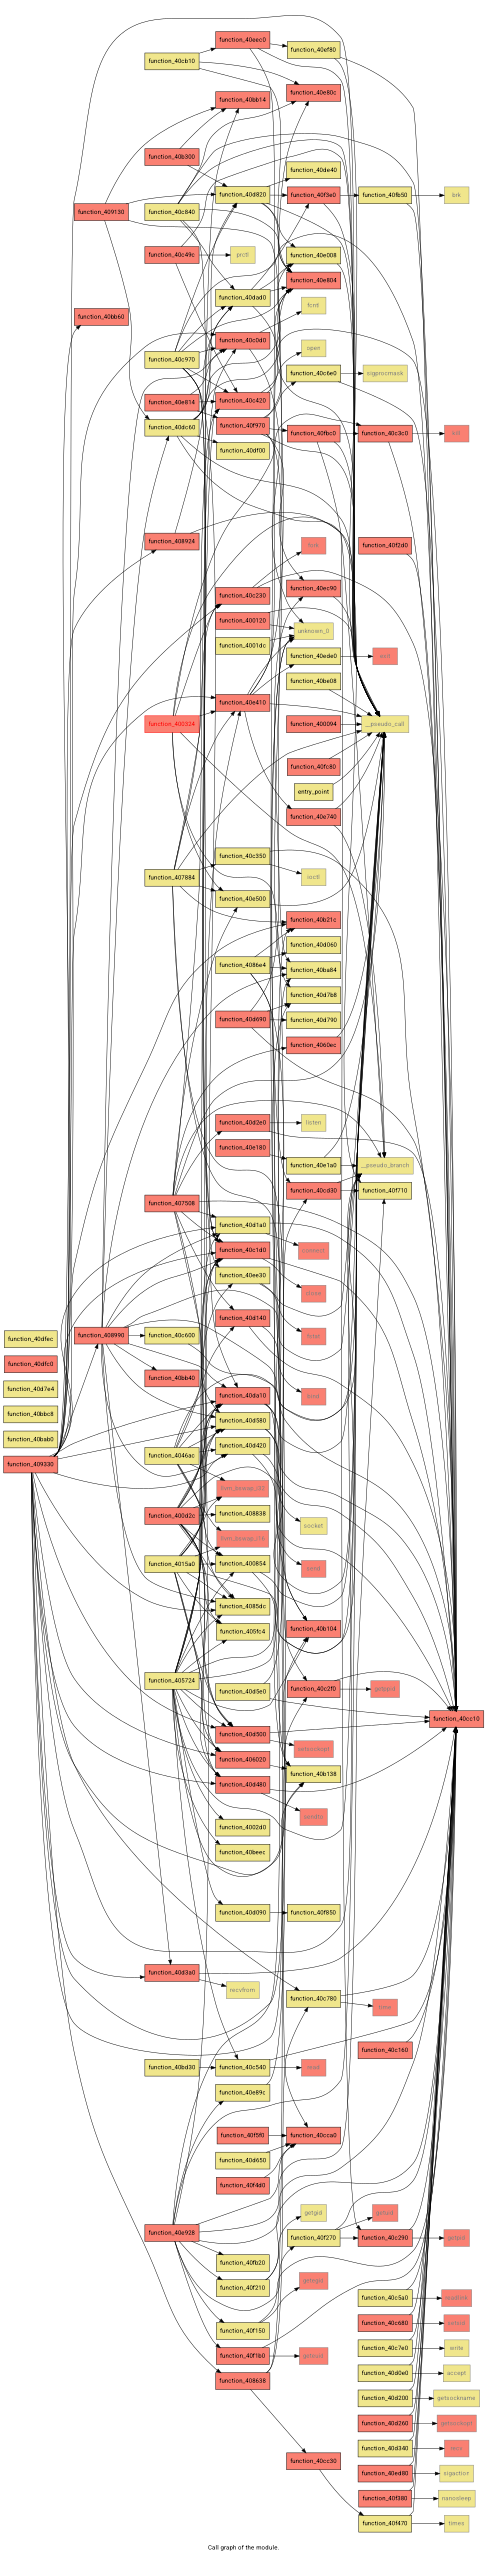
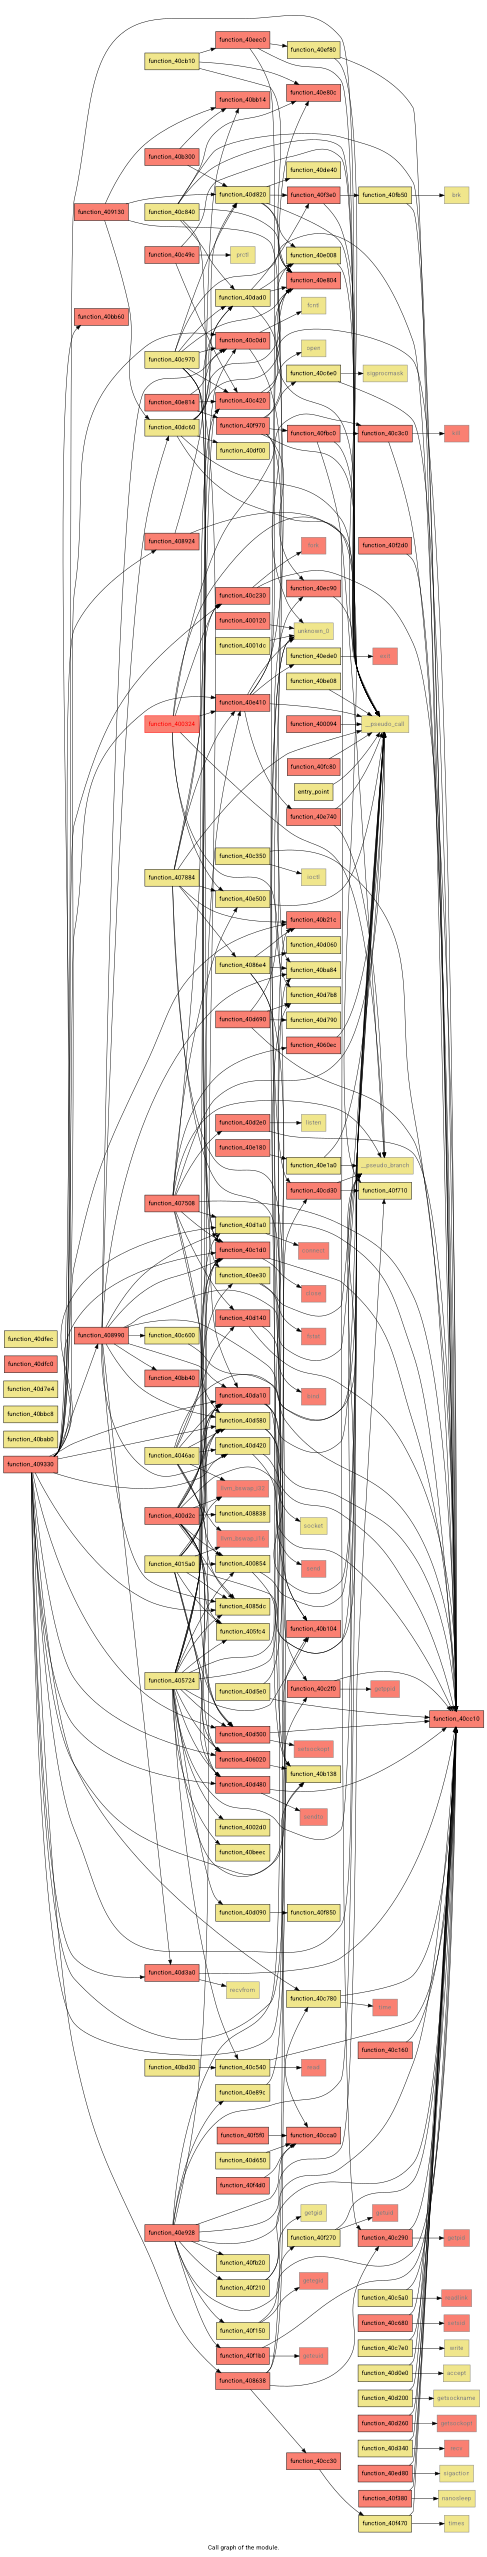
(337, 616) -> none
(208, 867) -> (215, 931)
(347, 2238) -> (354, 2346)
